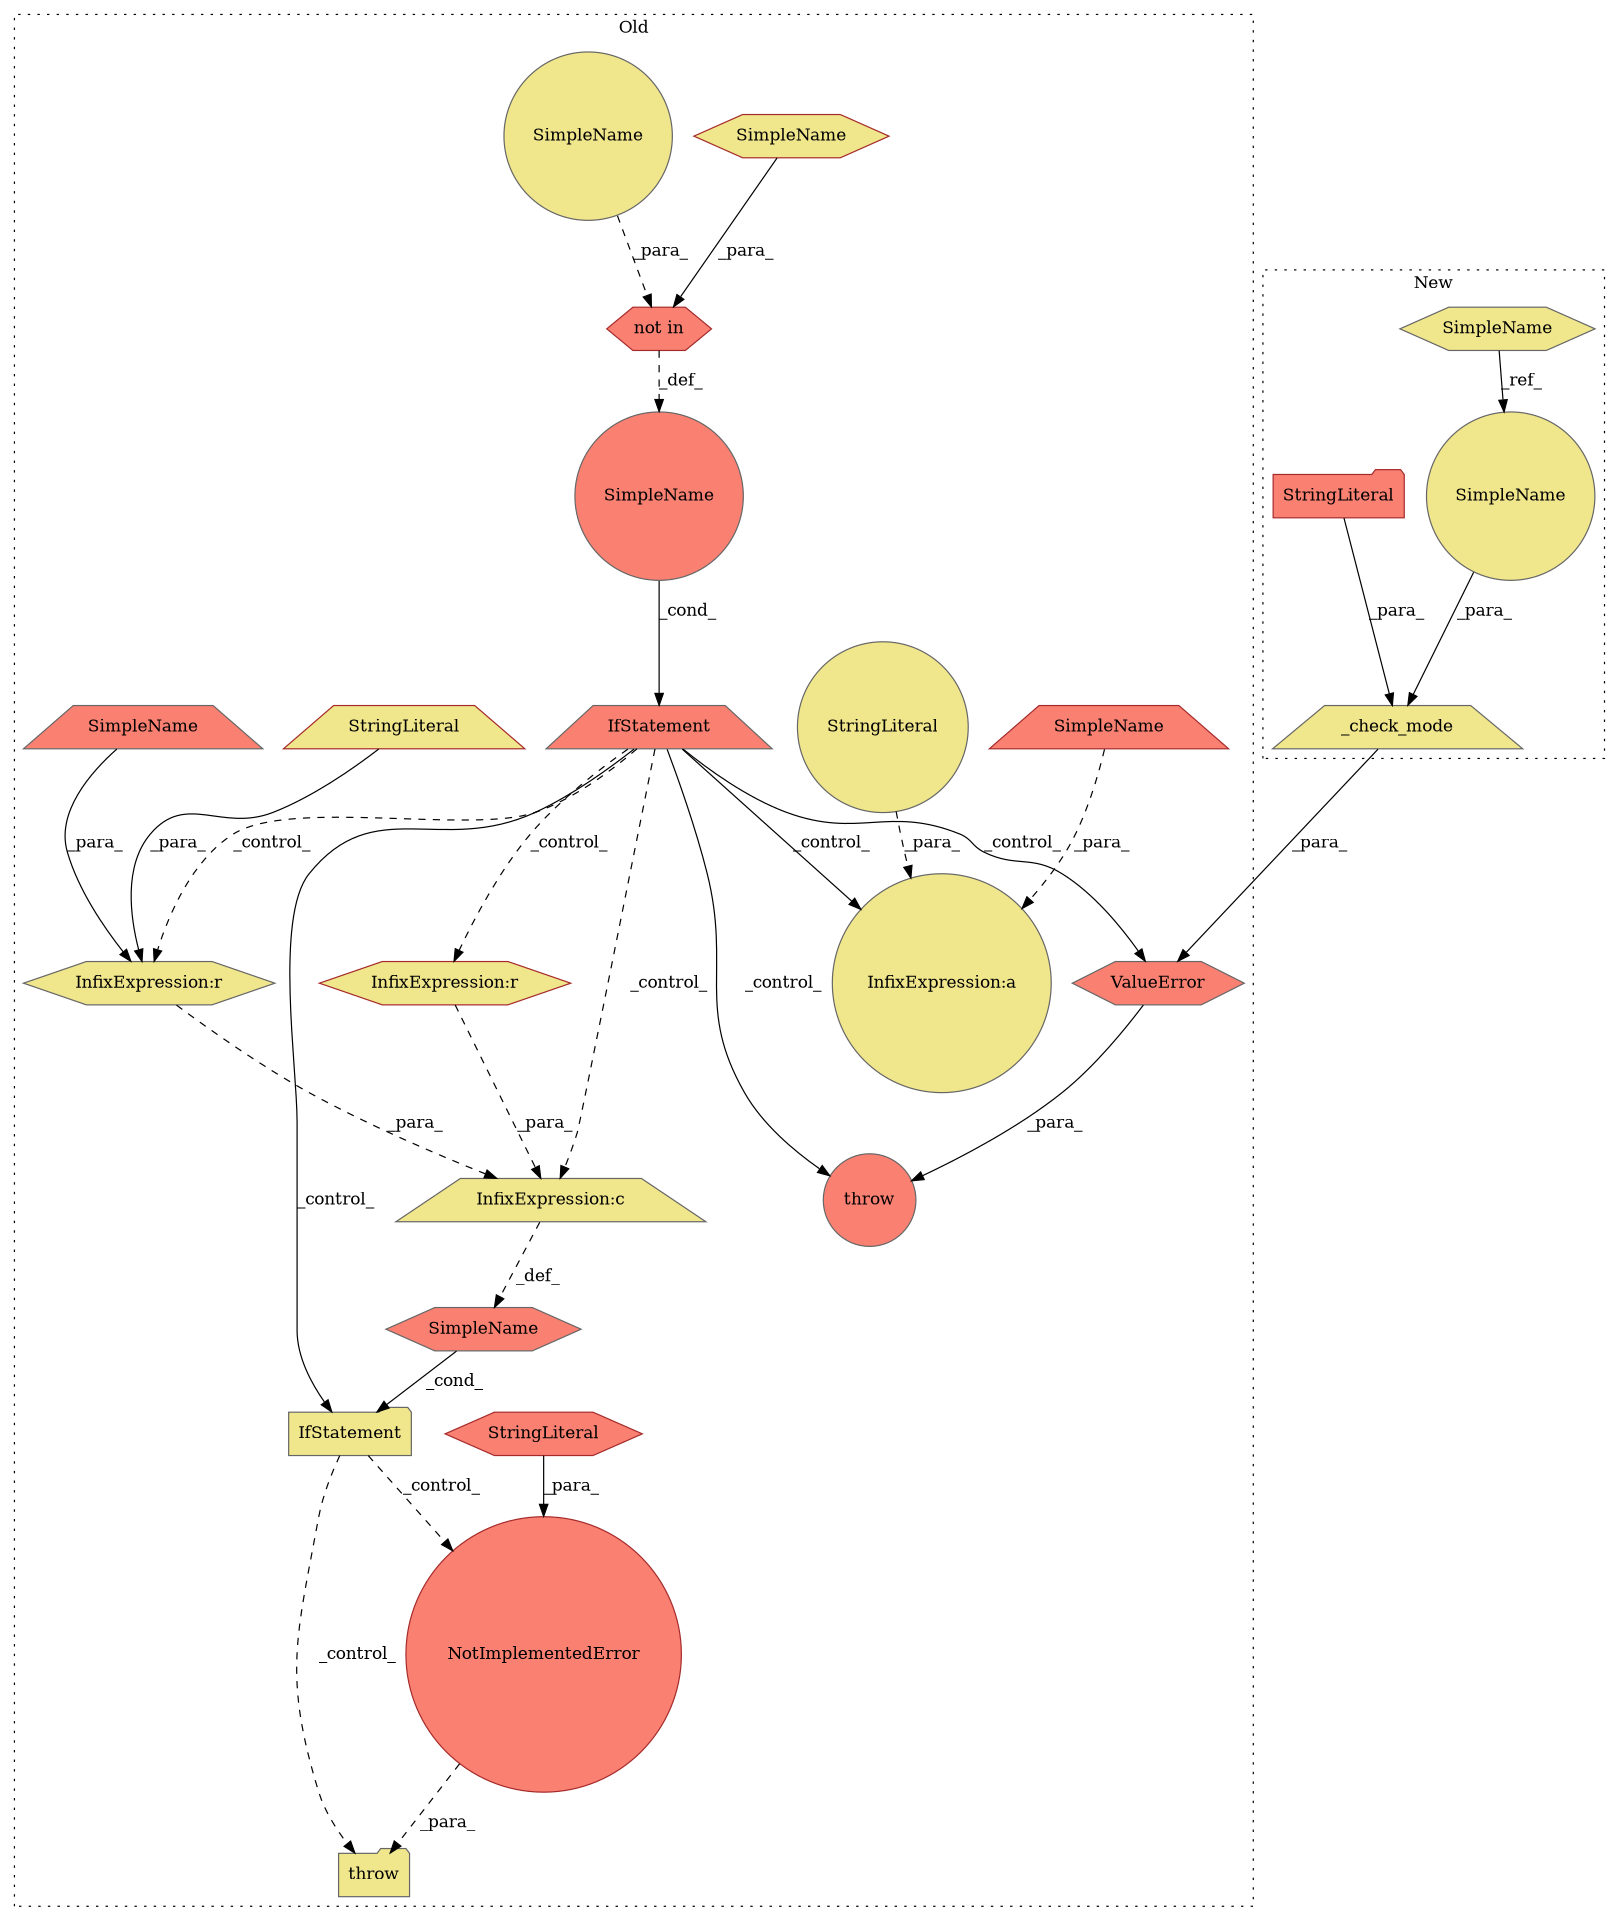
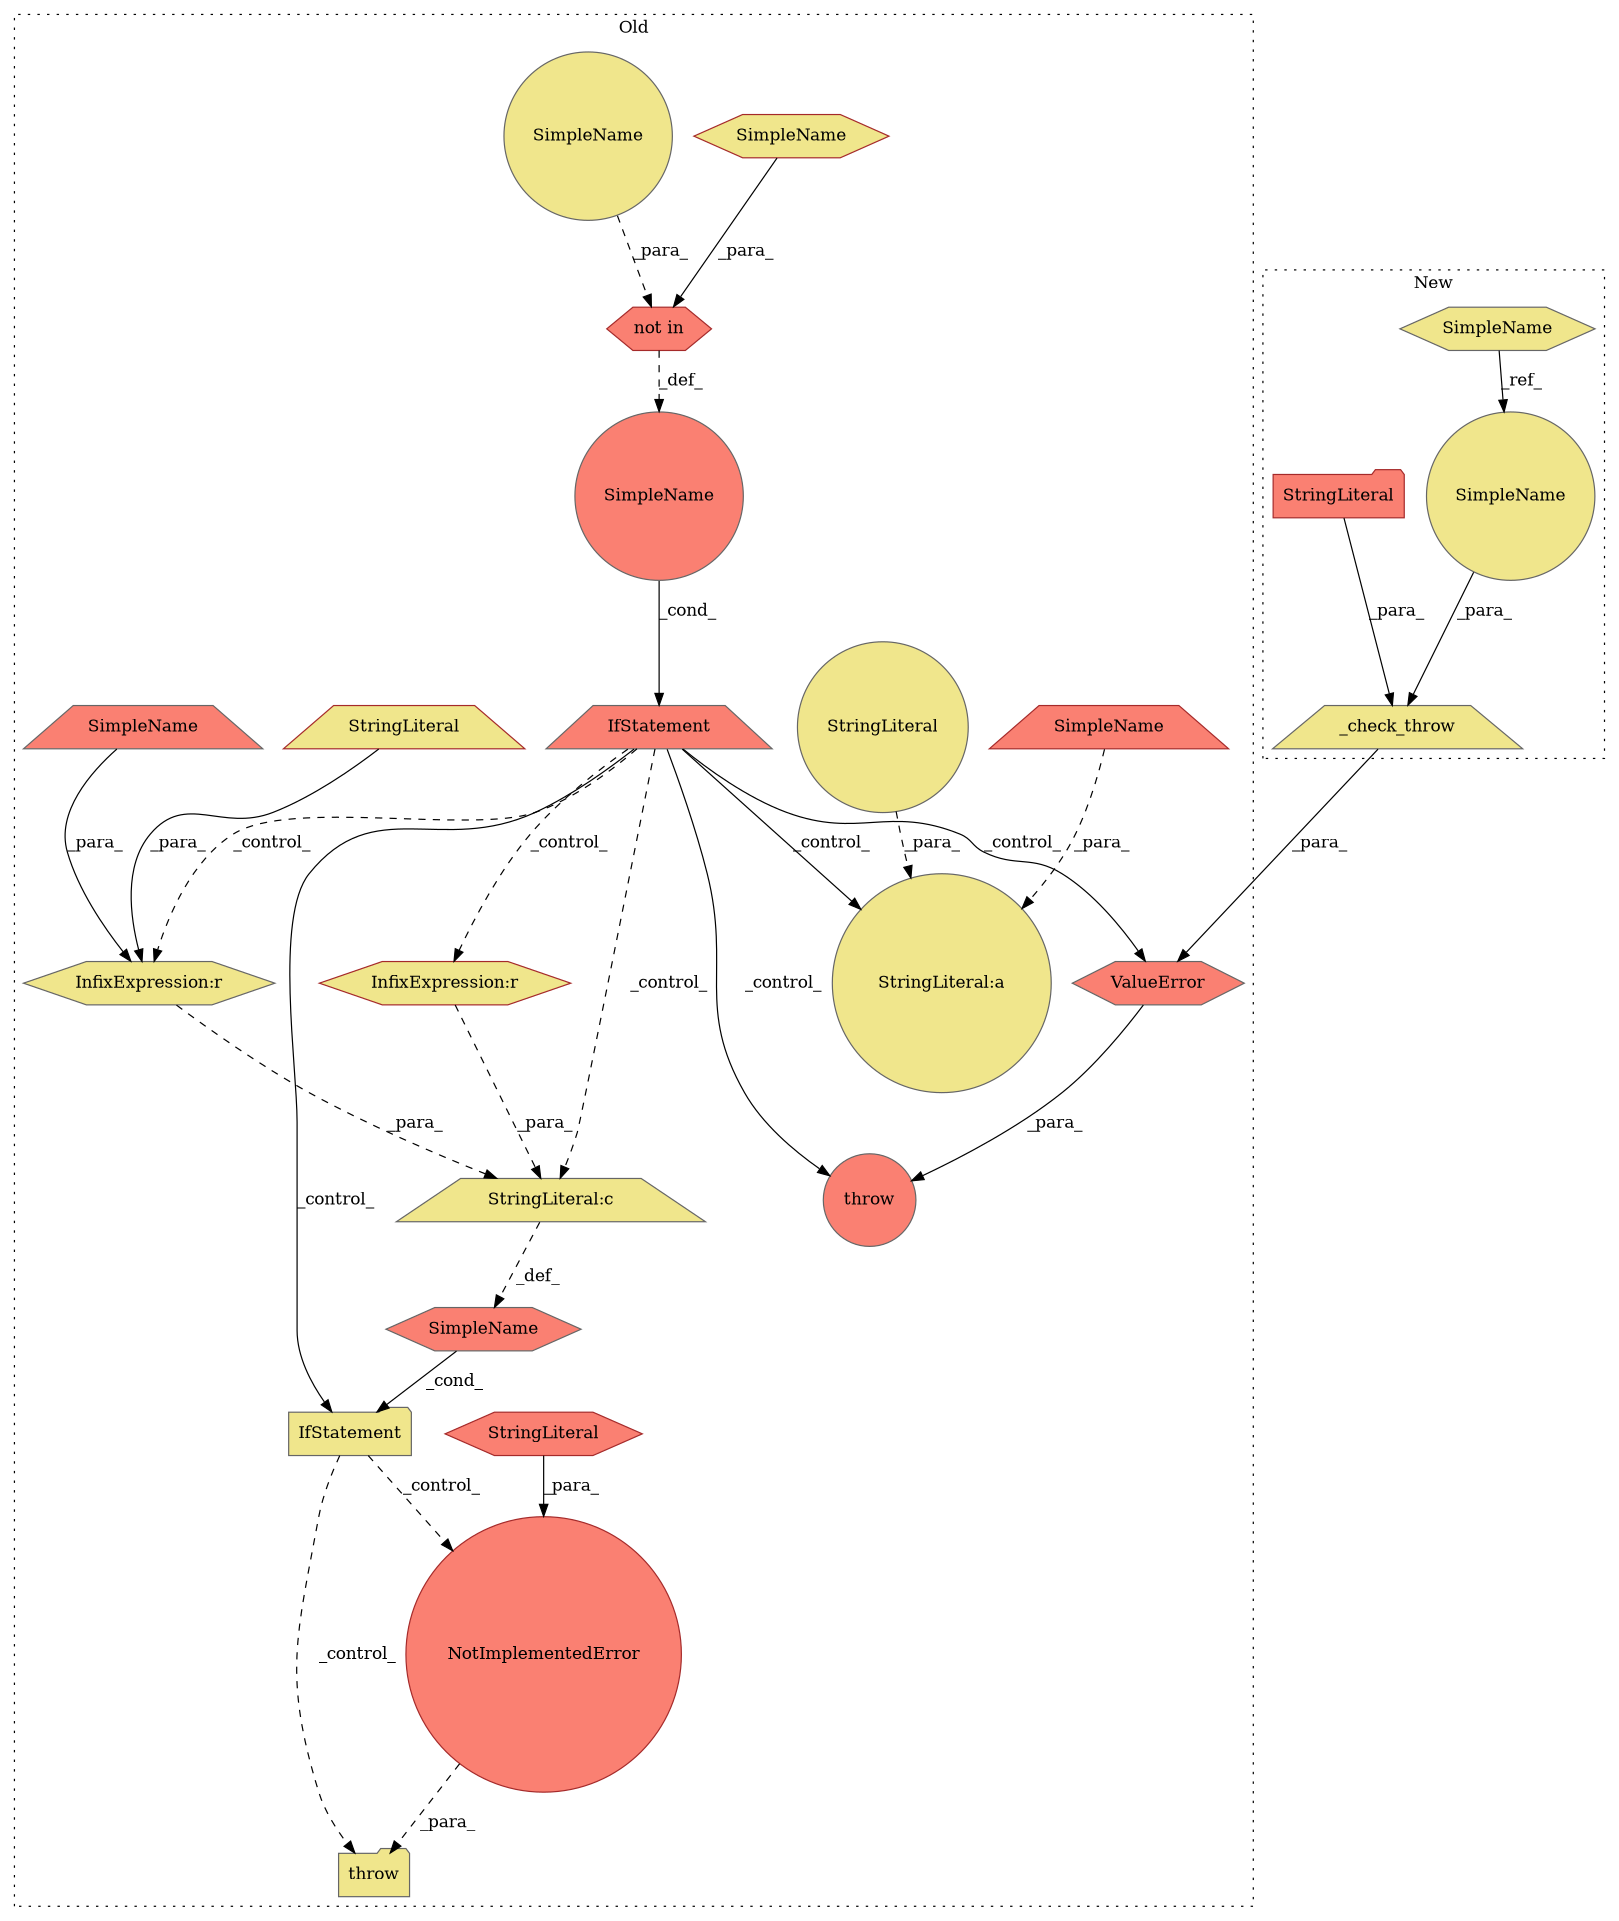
(1398, 727) -> (1398, 727)
(942, 983) -> (942, 983)
(551, 1200) -> (551, 1200)
